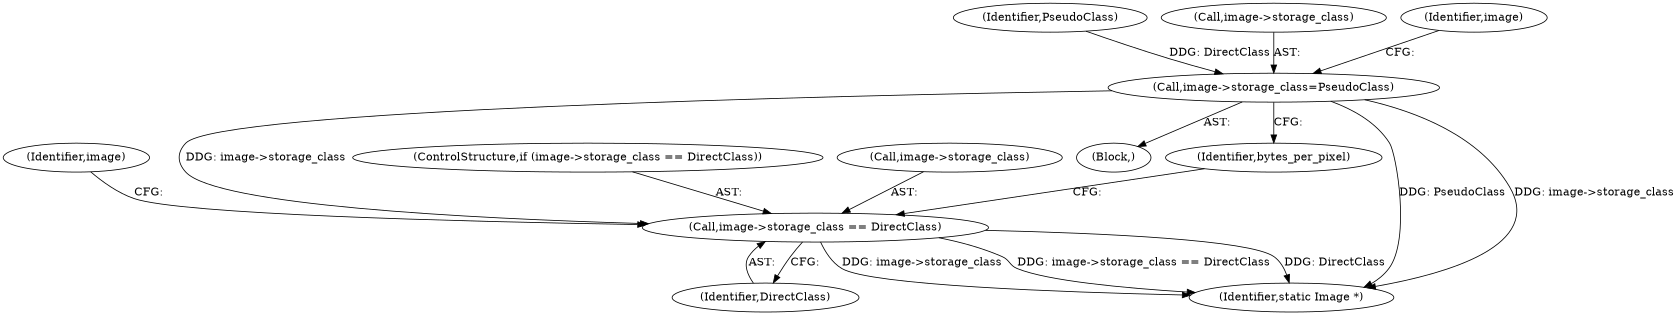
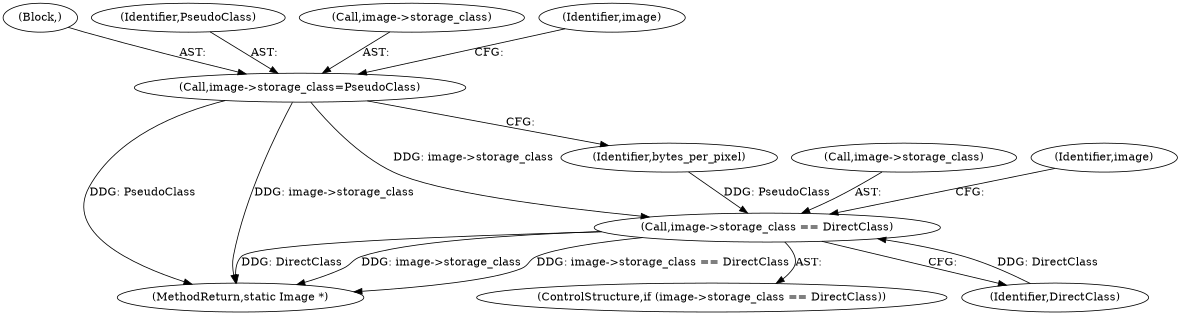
(1220, 53) -> (266, 53)
(1194, 123) -> (153, 51)
(698, 192) -> (795, 261)
(1089, 193) -> (777, 193)
(764, 263) -> (1048, 263)
(1291, 298) -> (241, 298)
